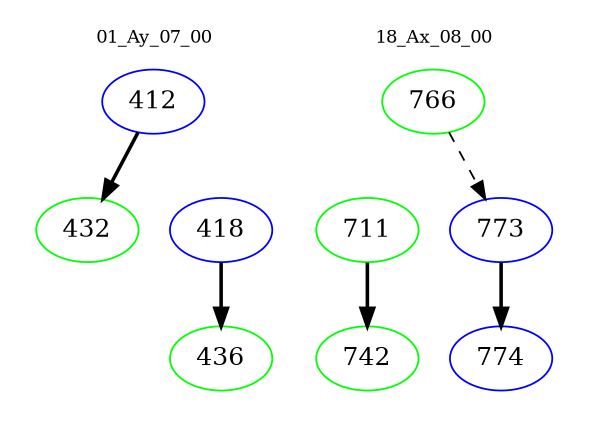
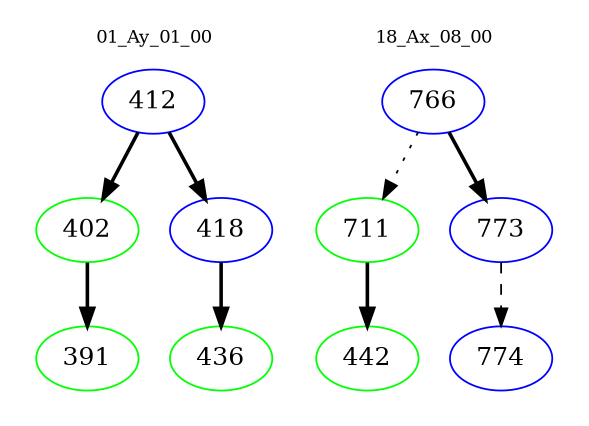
(154, 38) -> (154, 38)
(433, 102) -> (433, 102)
none -> (405, 157)
none -> (183, 158)
(463, 158) -> (463, 158)
(87, 230) -> (87, 230)
(501, 286) -> (501, 286)
none -> (87, 358)
(367, 358) -> (367, 358)
